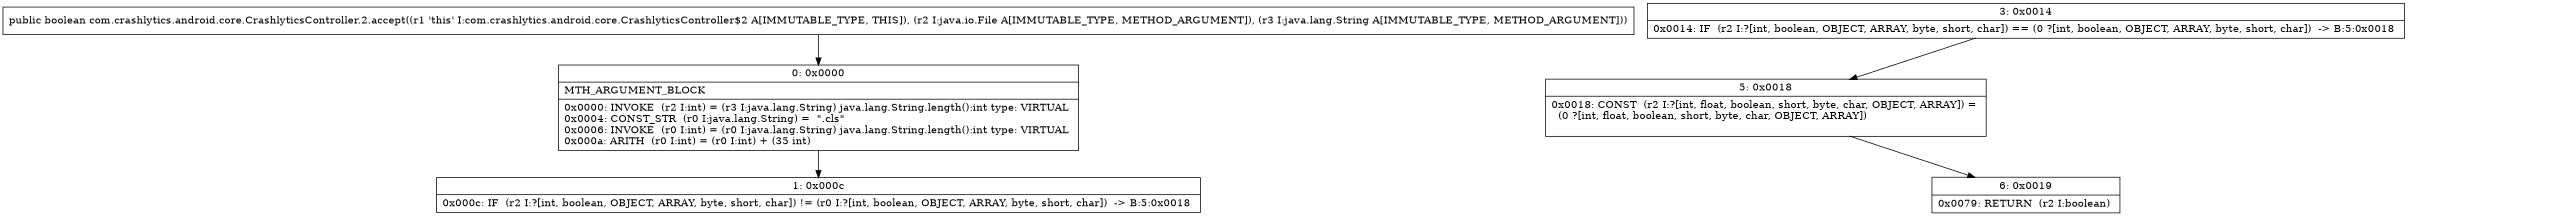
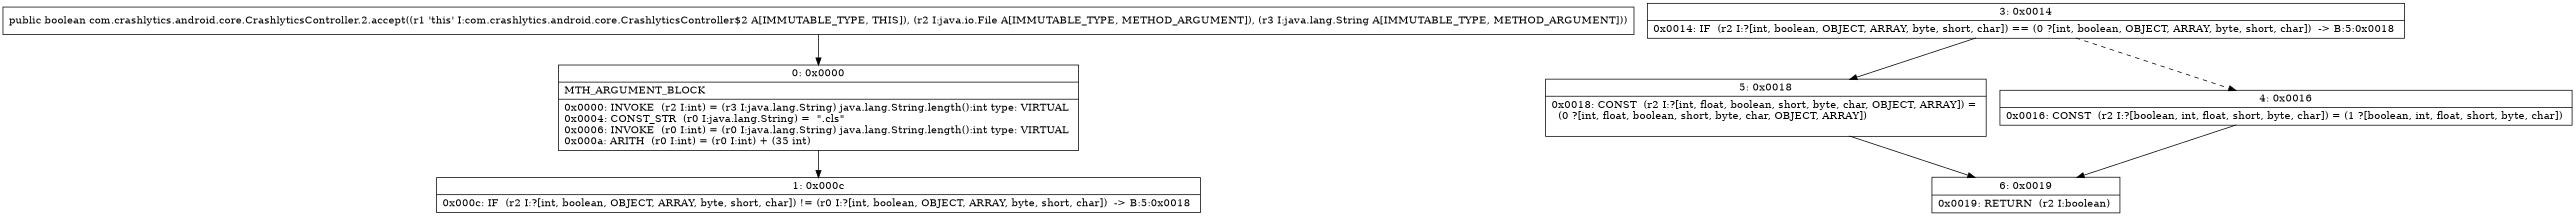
none -> (2286, 108)
(2026, 204) -> (2026, 204)
